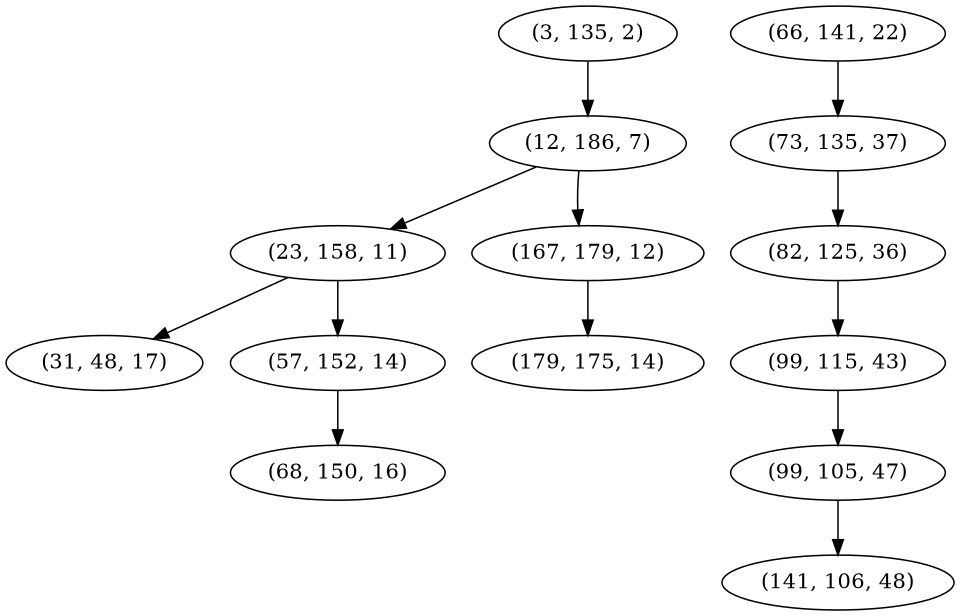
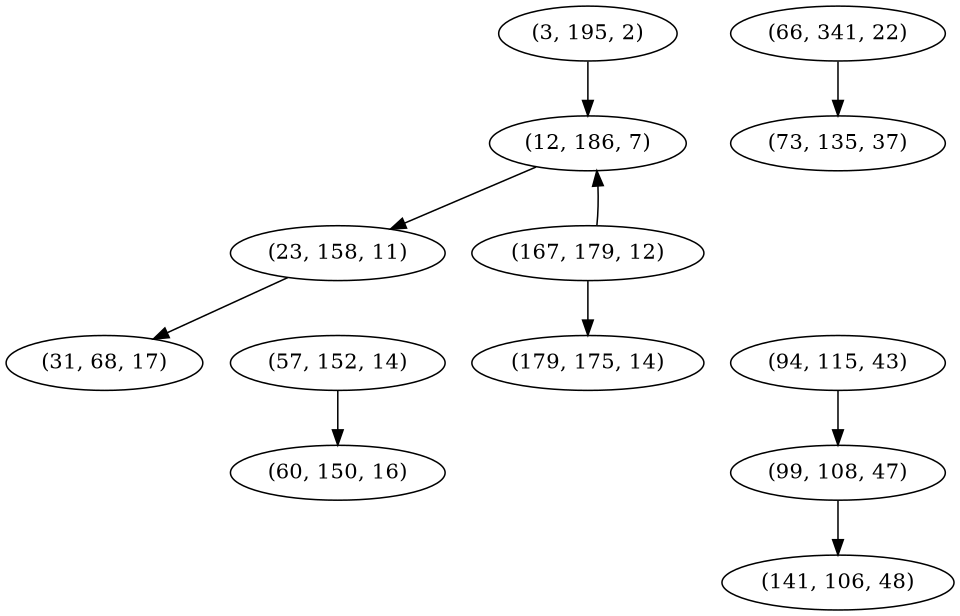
(588, 34) -> (588, 34)
(838, 34) -> (838, 34)
(578, 190) -> (598, 206)
(838, 253) -> none
(338, 301) -> none
(104, 363) -> (104, 363)
(838, 363) -> (838, 363)
(338, 473) -> (338, 473)
(838, 473) -> (838, 473)
